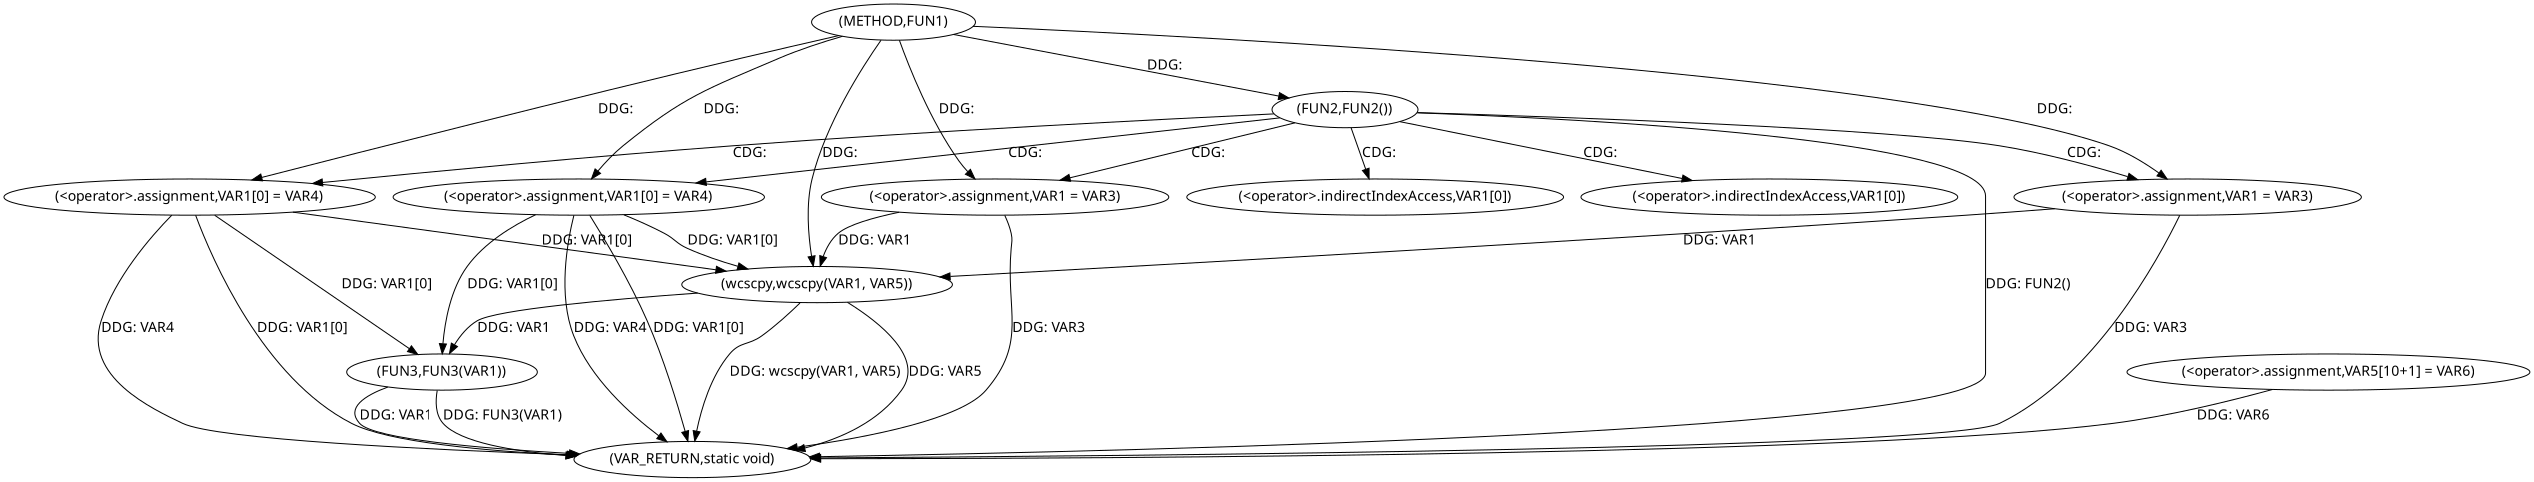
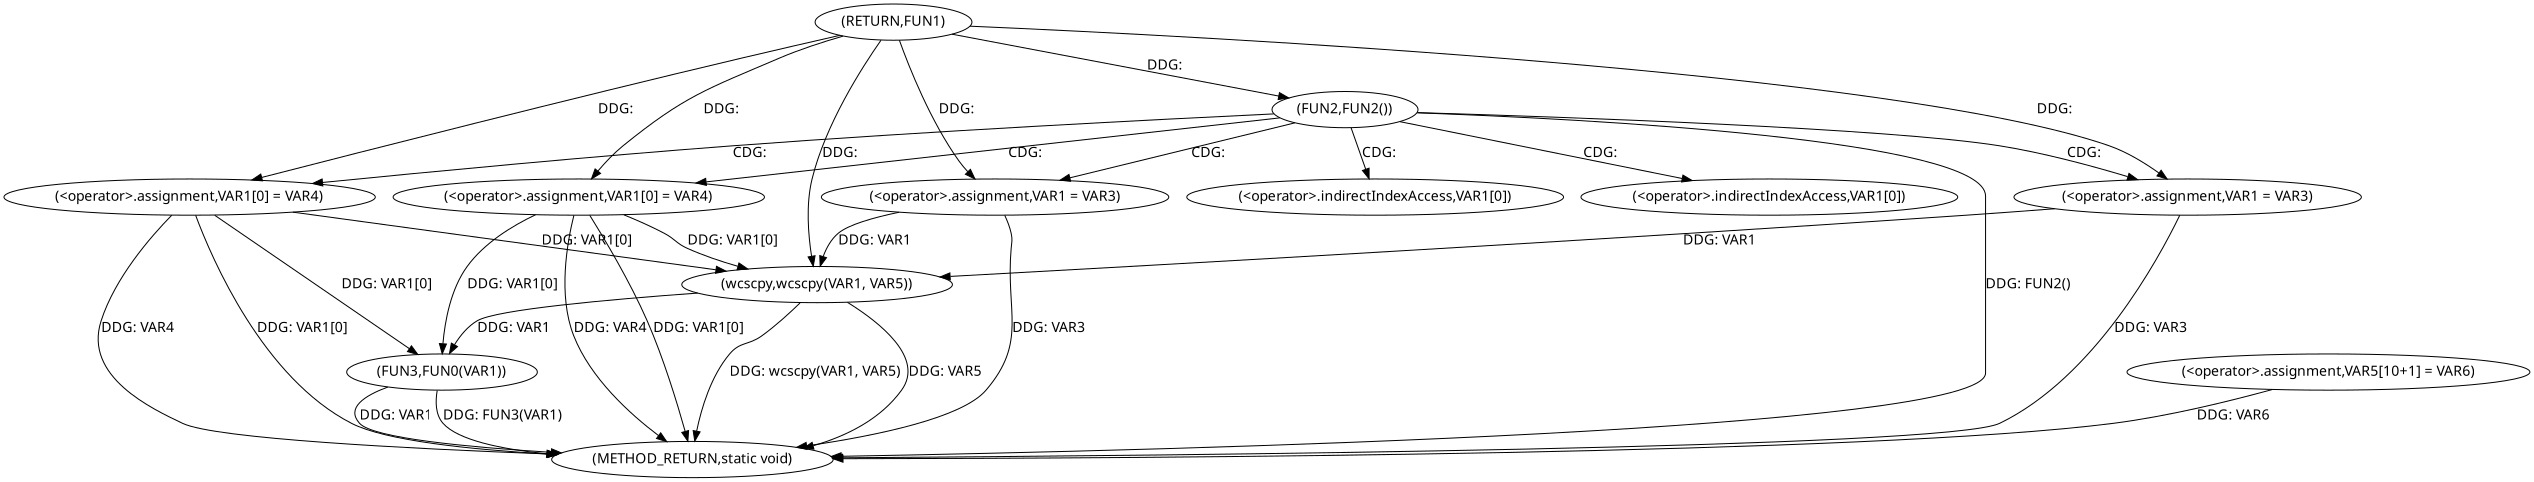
(894, 22) -> (894, 22)
(442, 372) -> (442, 372)
(692, 460) -> (692, 460)
